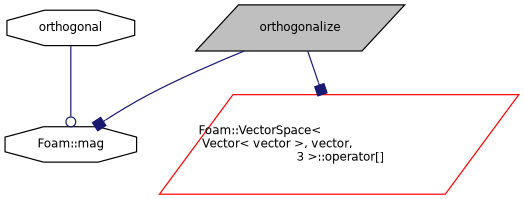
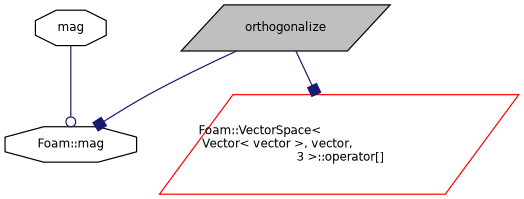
(71, 28) -> (71, 28)
